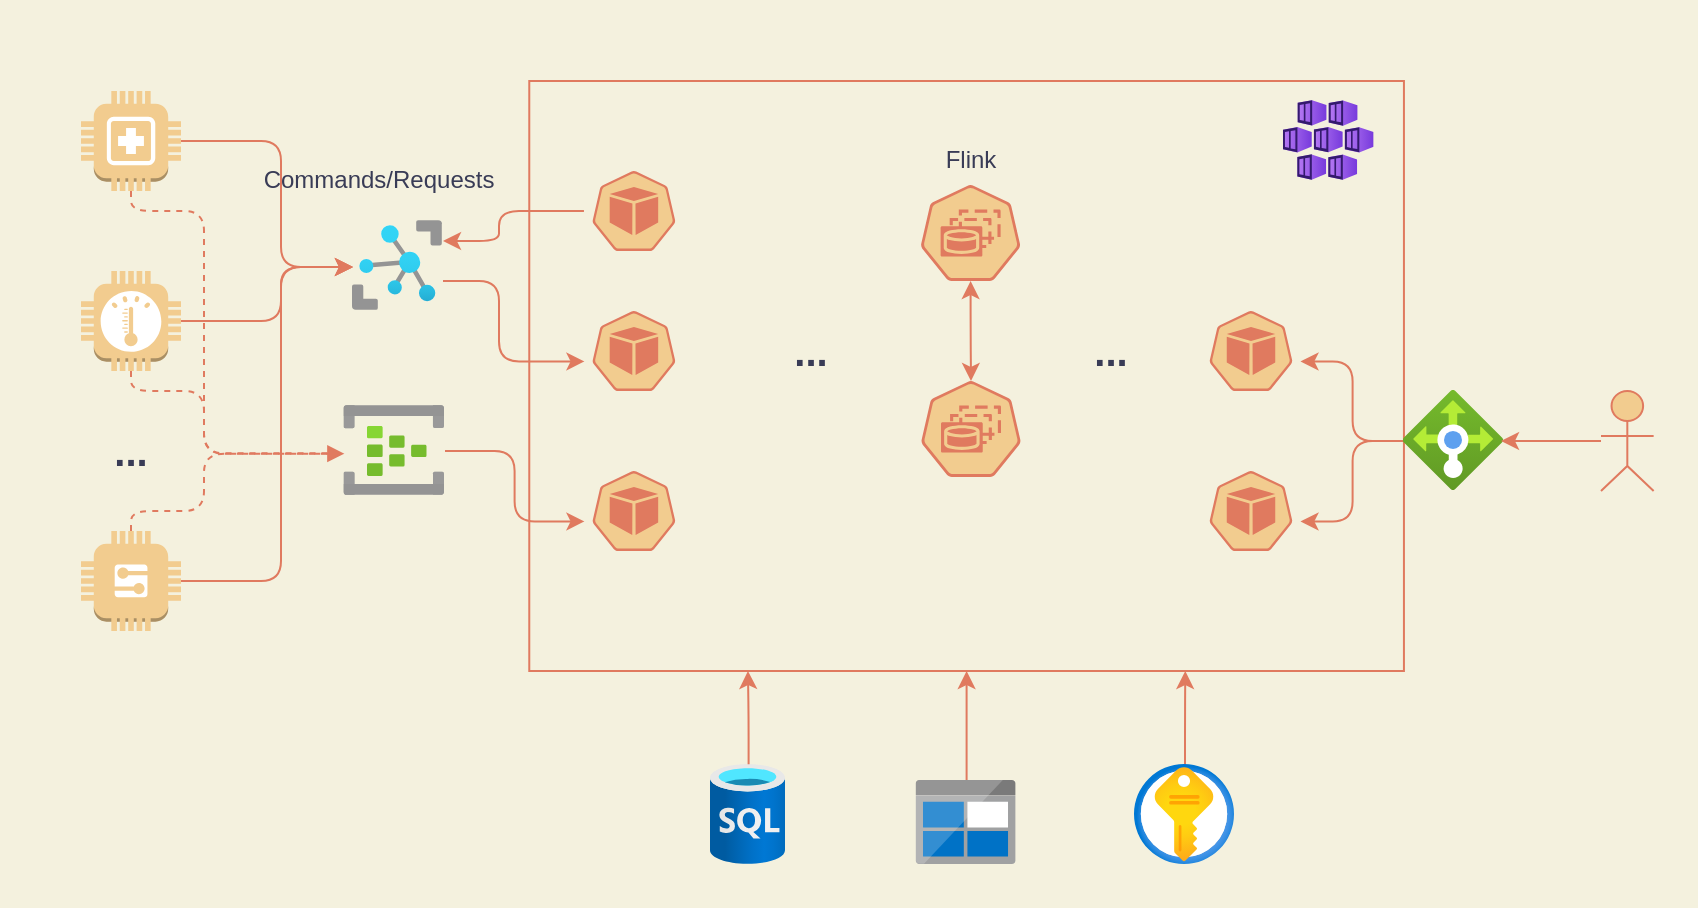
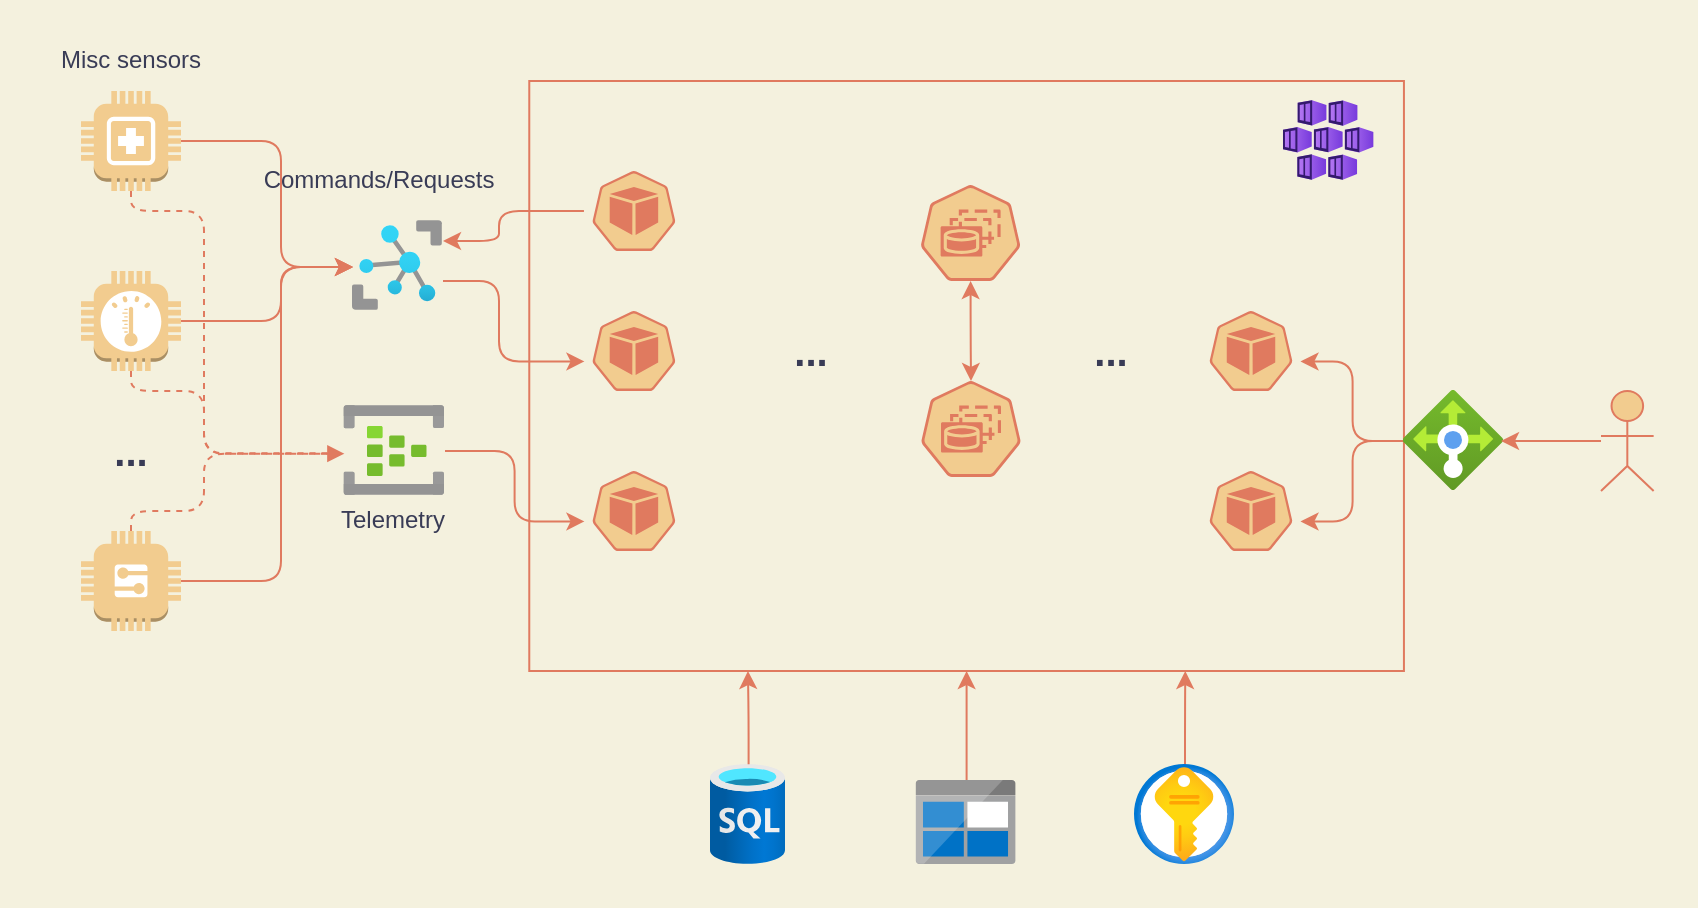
none -> (131, 61)
(971, 161) -> none
none -> (393, 521)
